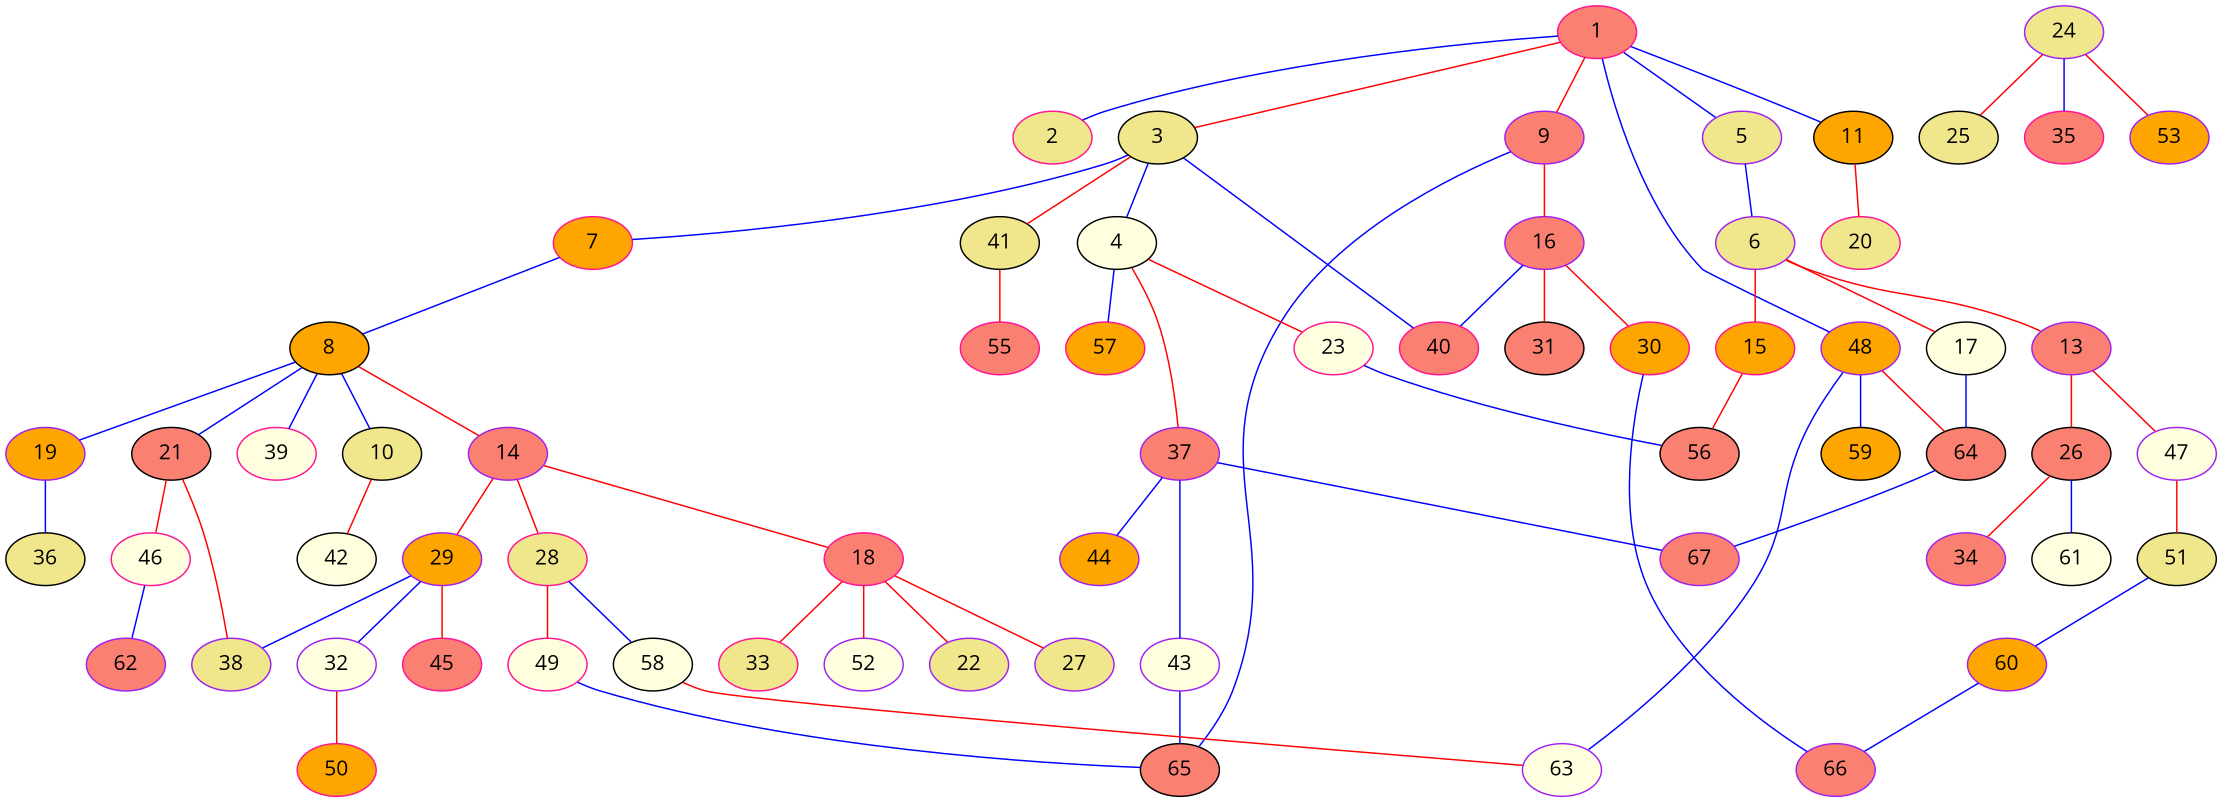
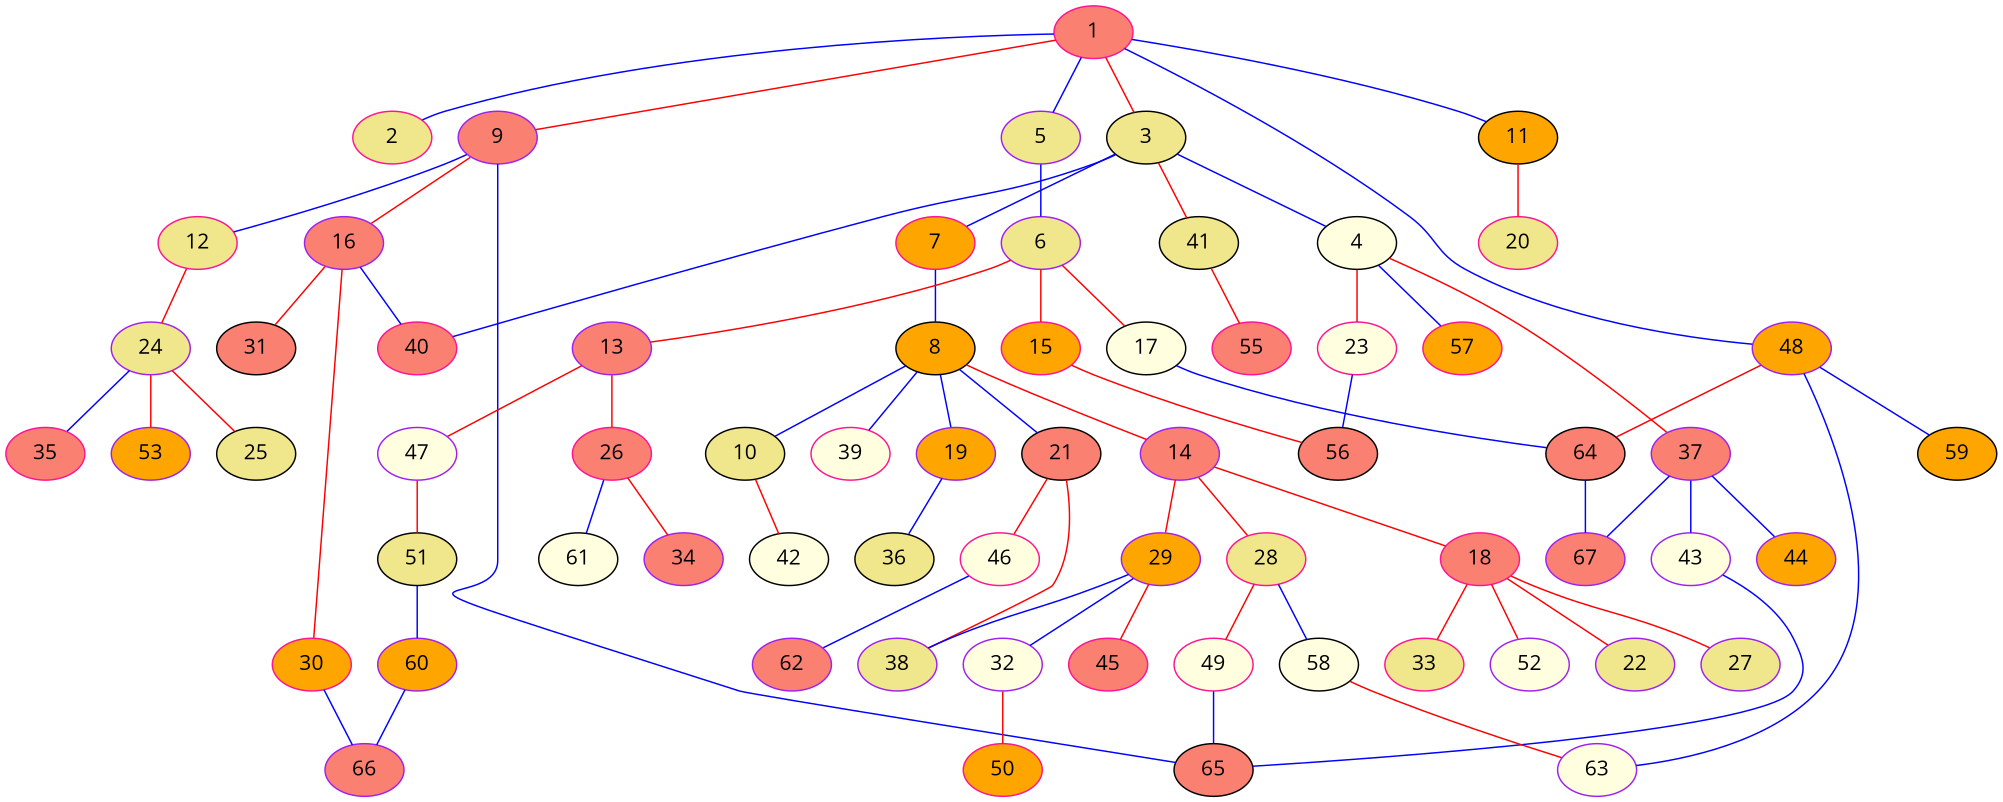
none -> (198, 243)
(2071, 454) -> (612, 454)
